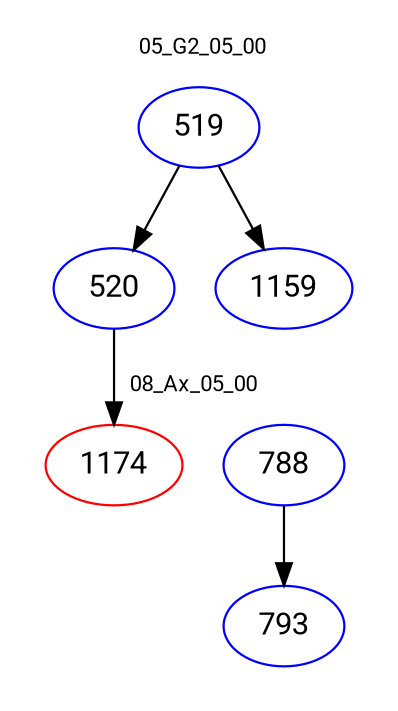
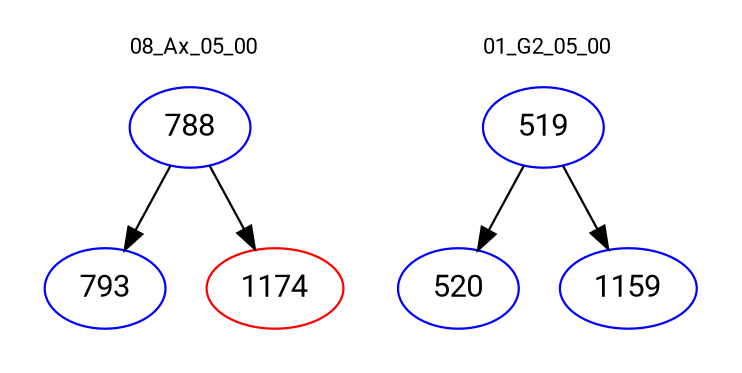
(203, 48) -> (548, 48)
(114, 378) -> (227, 197)
